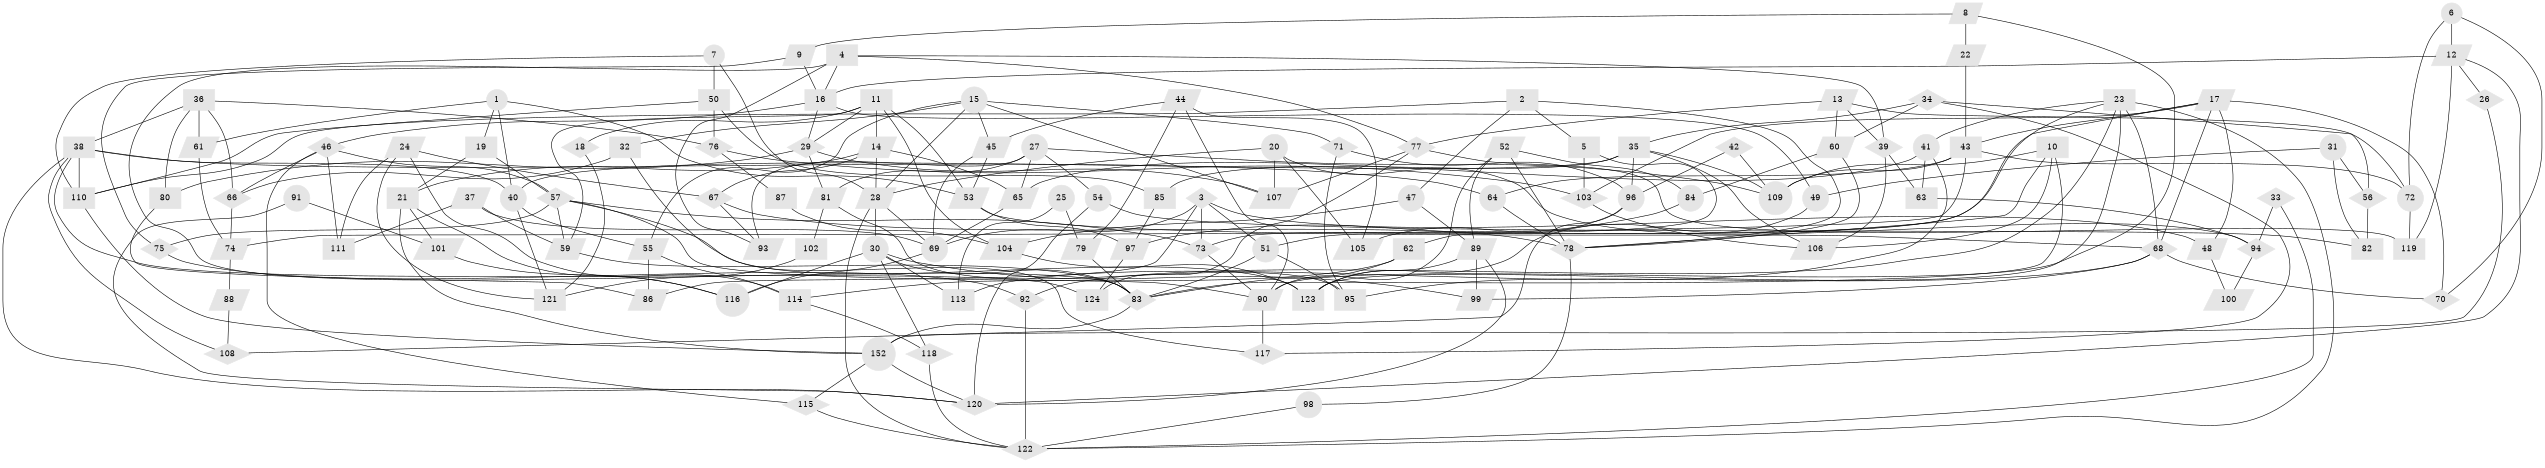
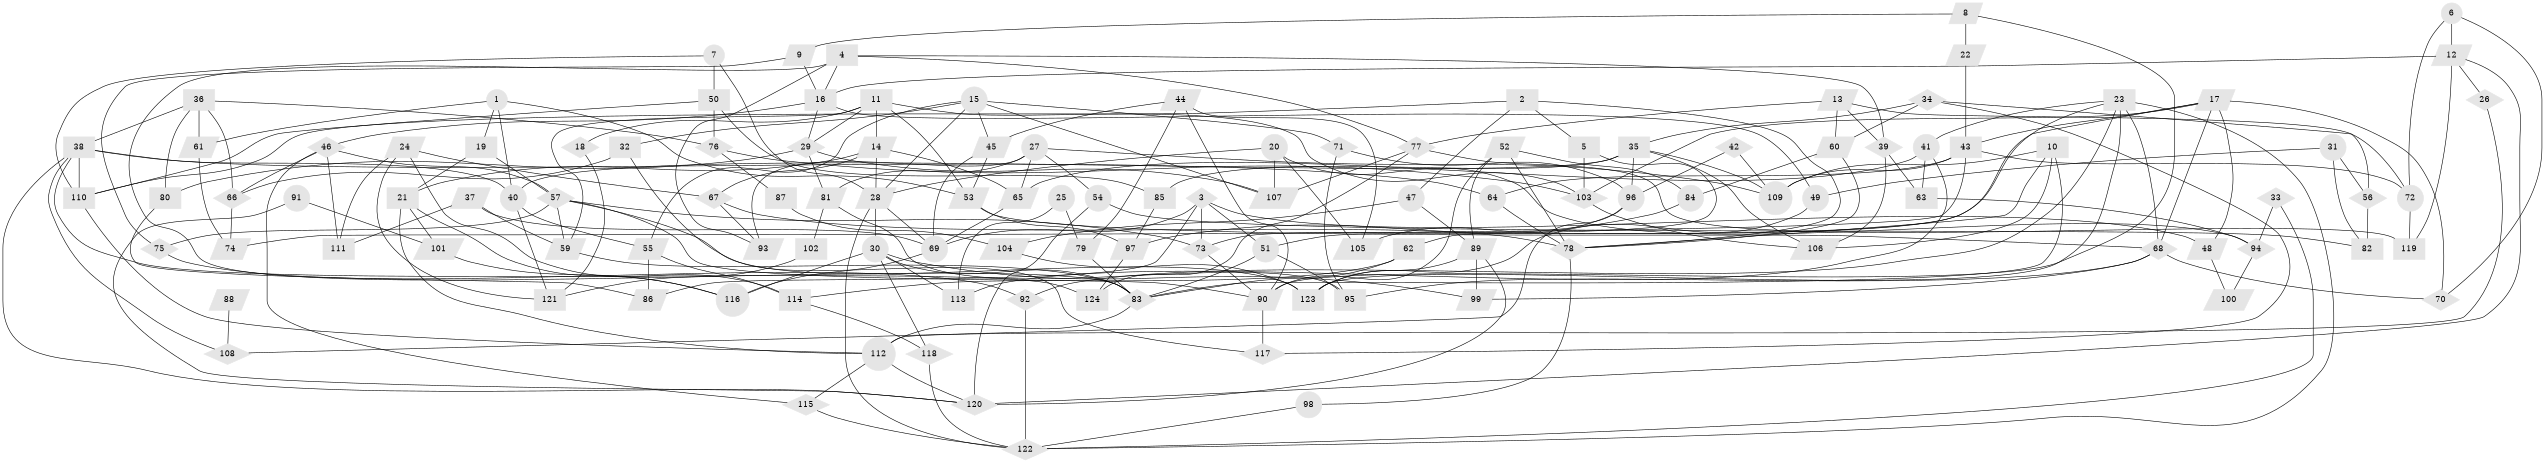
(926, 191) -> (1295, 135)
(230, 277) -> none
(879, 354) -> (879, 354)
